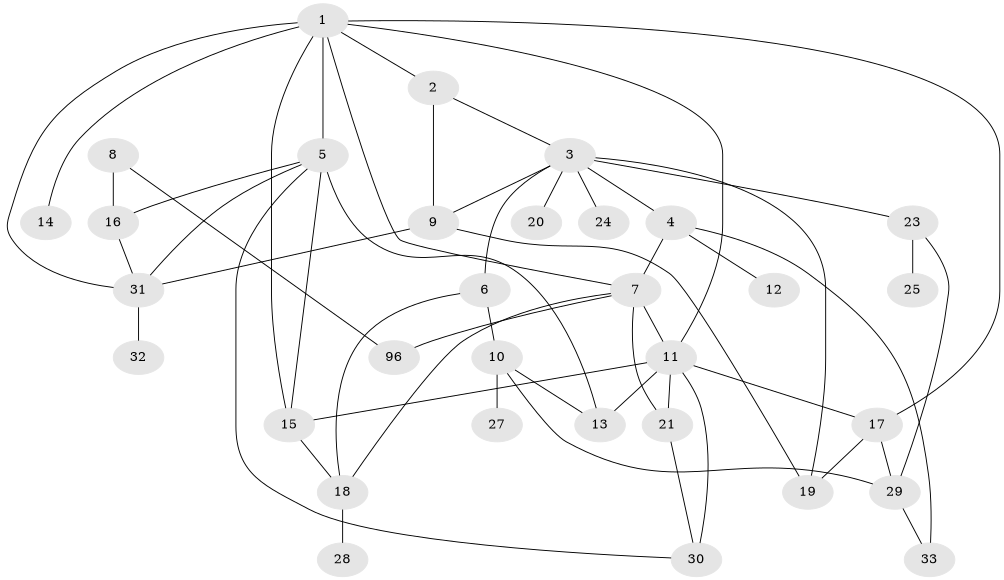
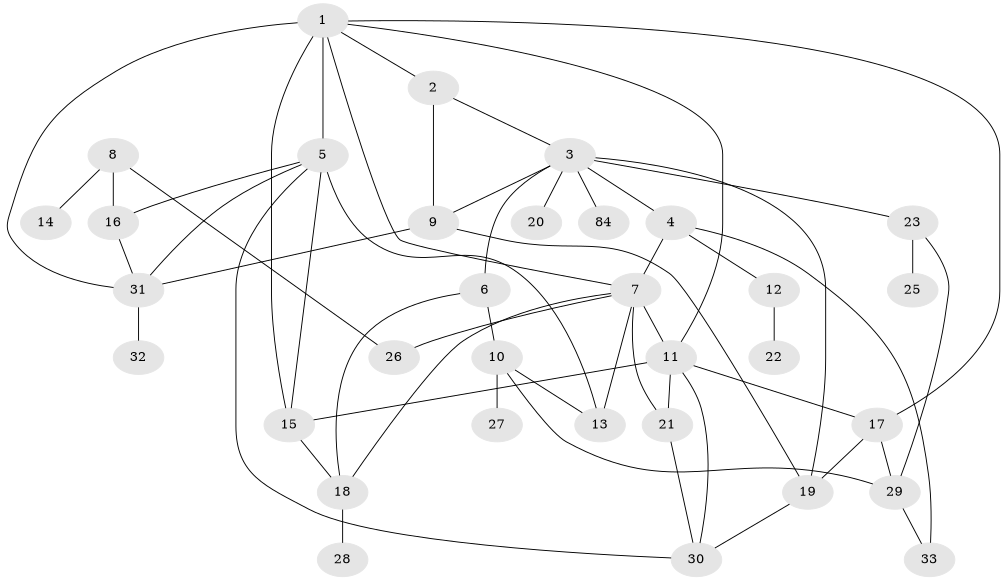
(149, 86) -> (80, 189)
(604, 223) -> (604, 223)
(394, 358) -> (394, 358)
none -> (774, 358)
(636, 391) -> (618, 358)
none -> (752, 526)
